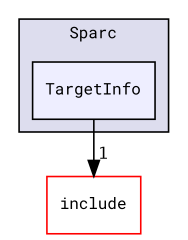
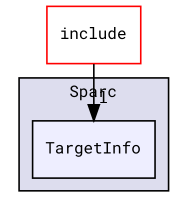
(94, 142) -> (94, 87)
